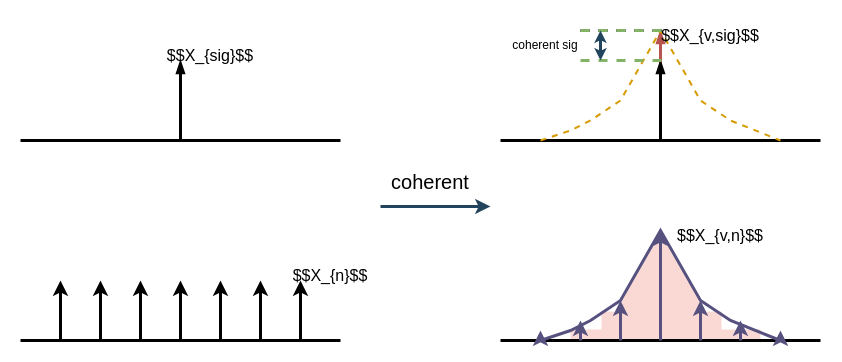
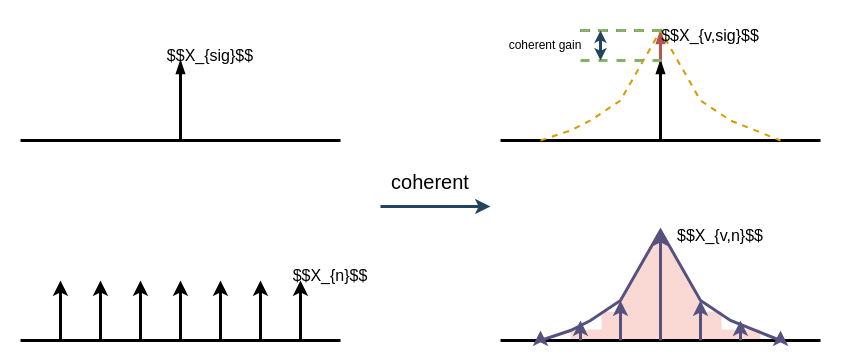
(546, 46) -> (546, 46)
